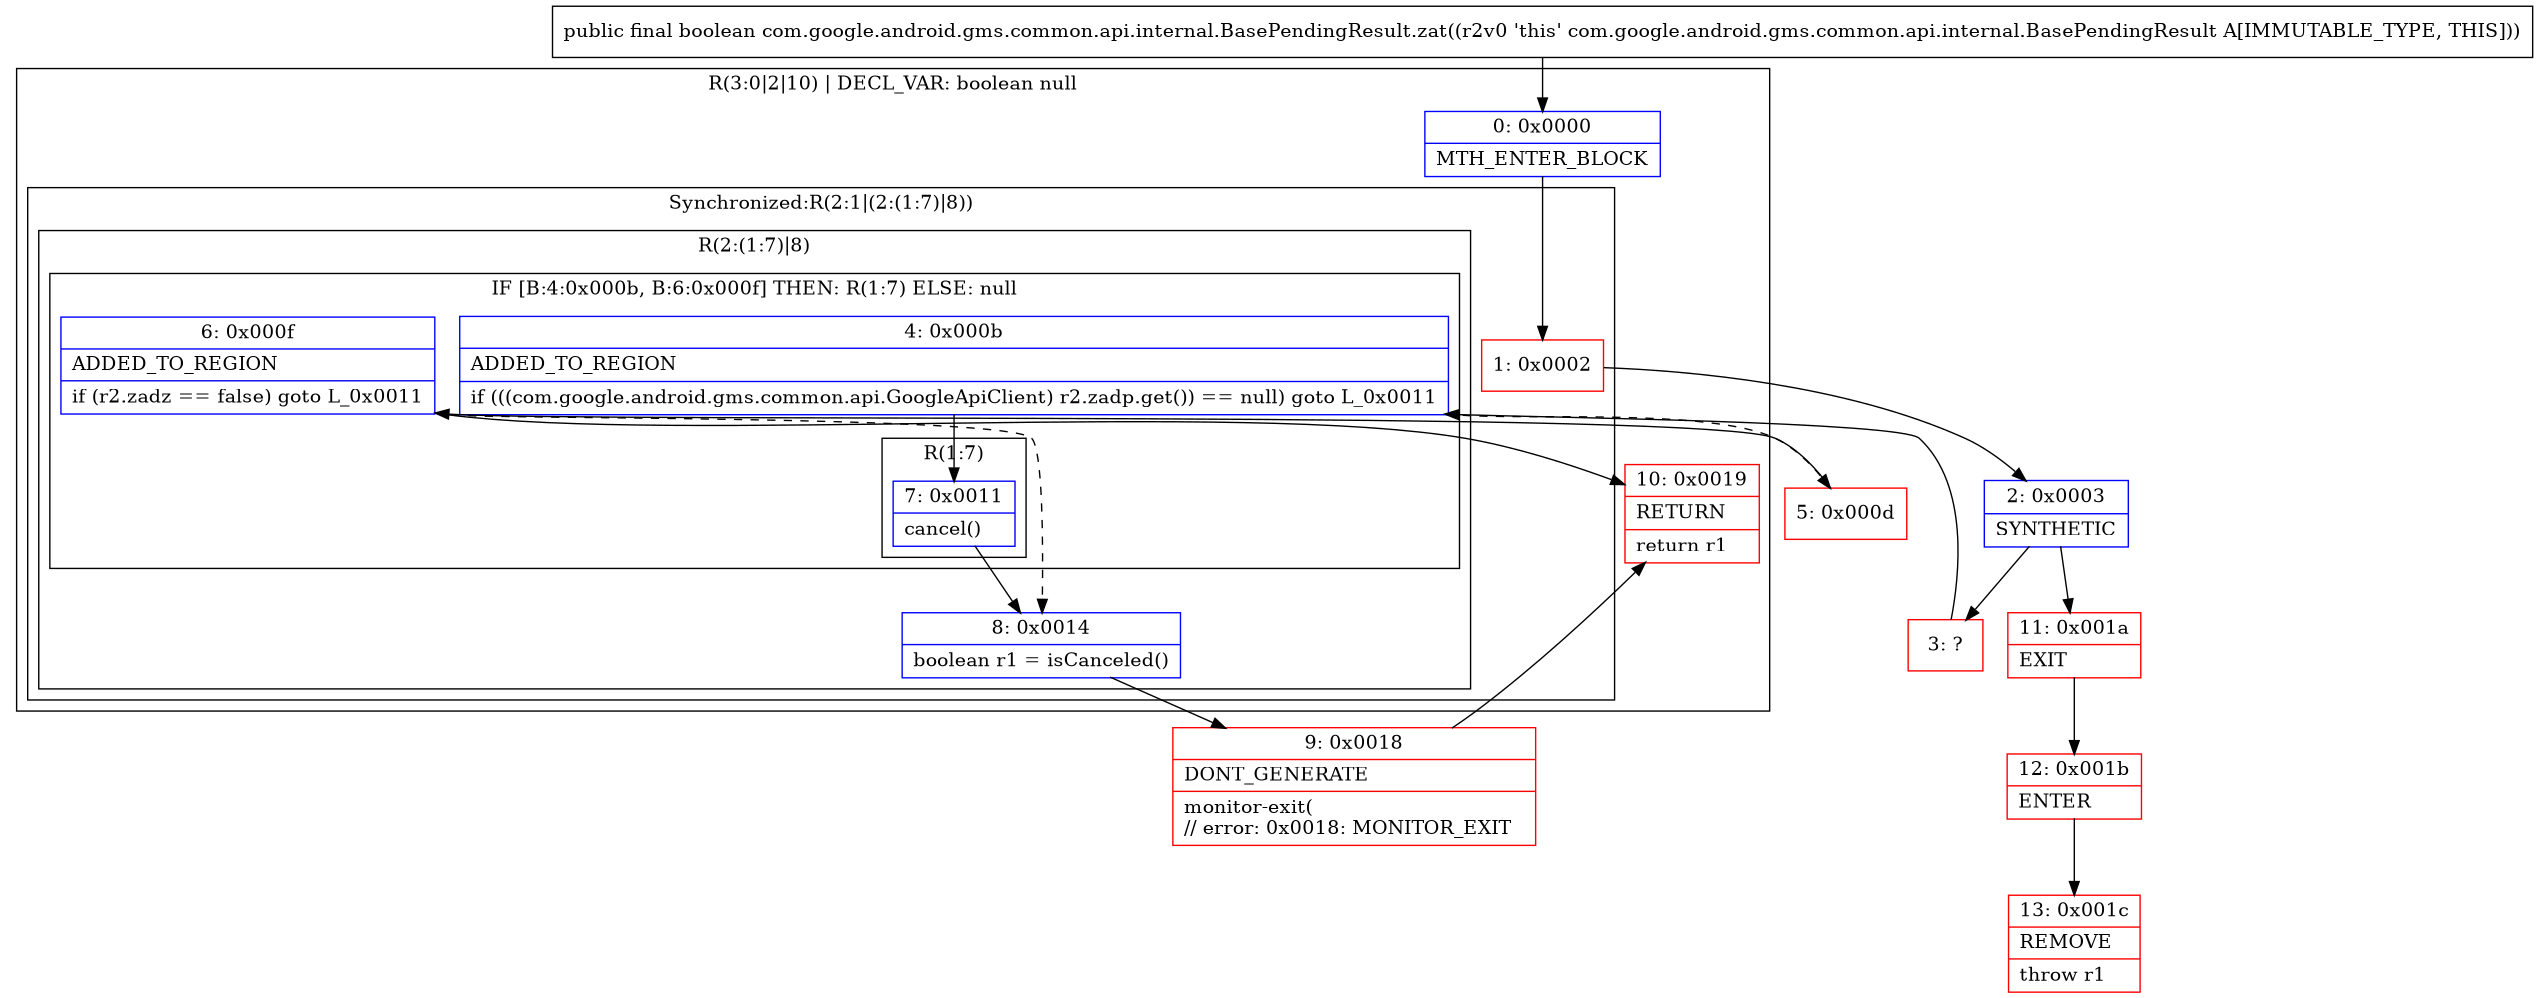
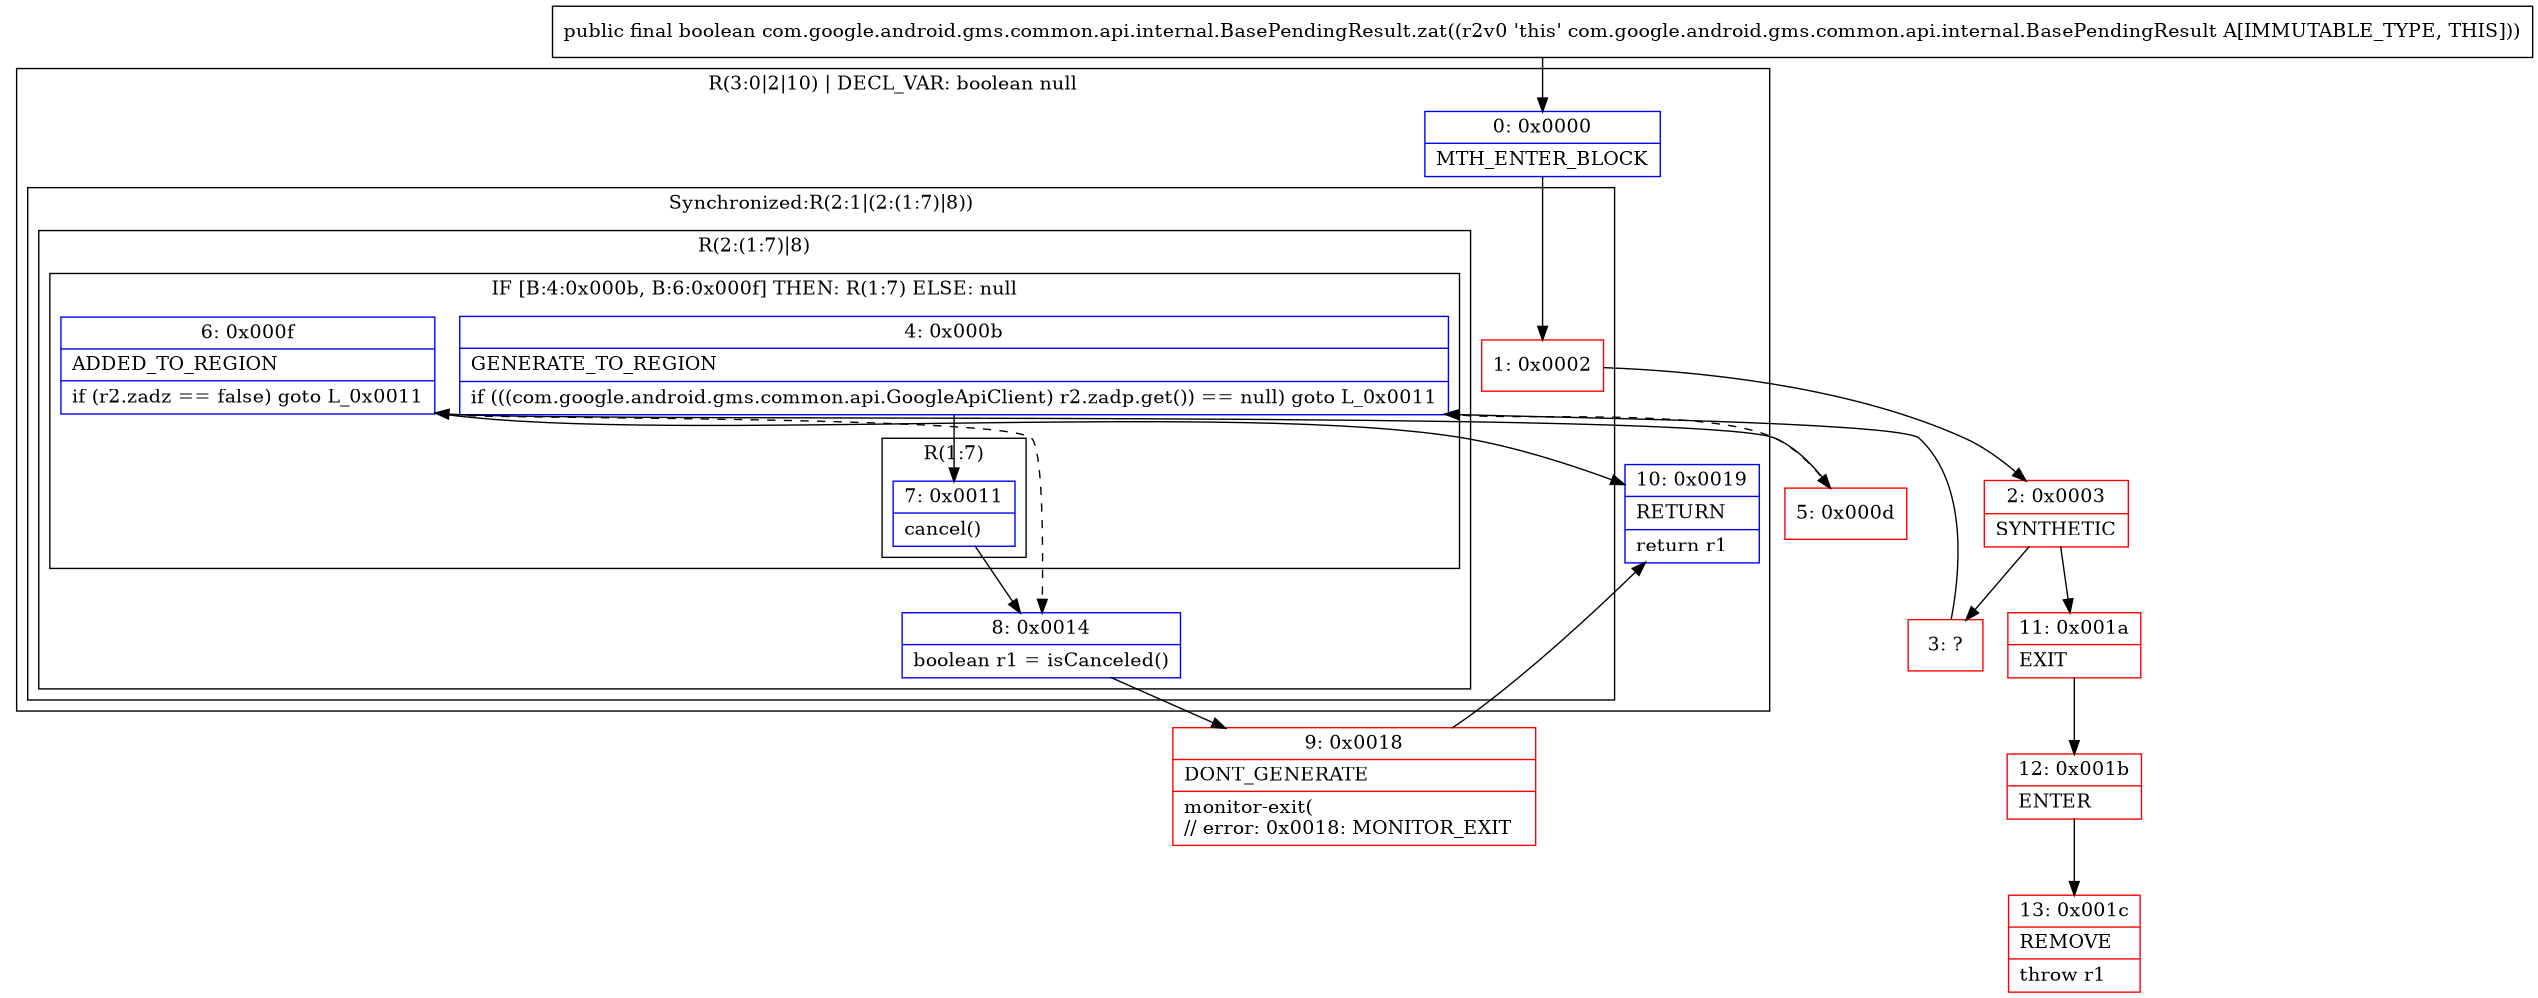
(574, 364) -> (594, 364)
(1692, 514) -> (1692, 514)
(2056, 514) -> (2056, 514)
